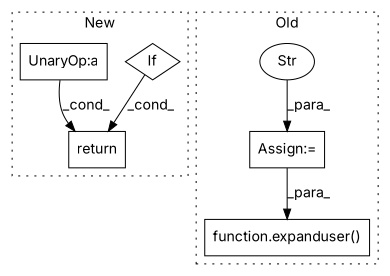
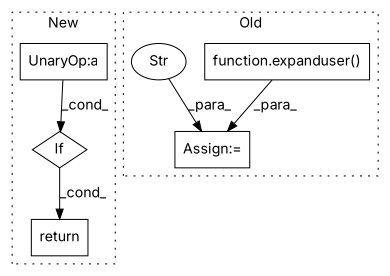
(60, 103) -> (62, 101)
(287, 189) -> (253, 102)
